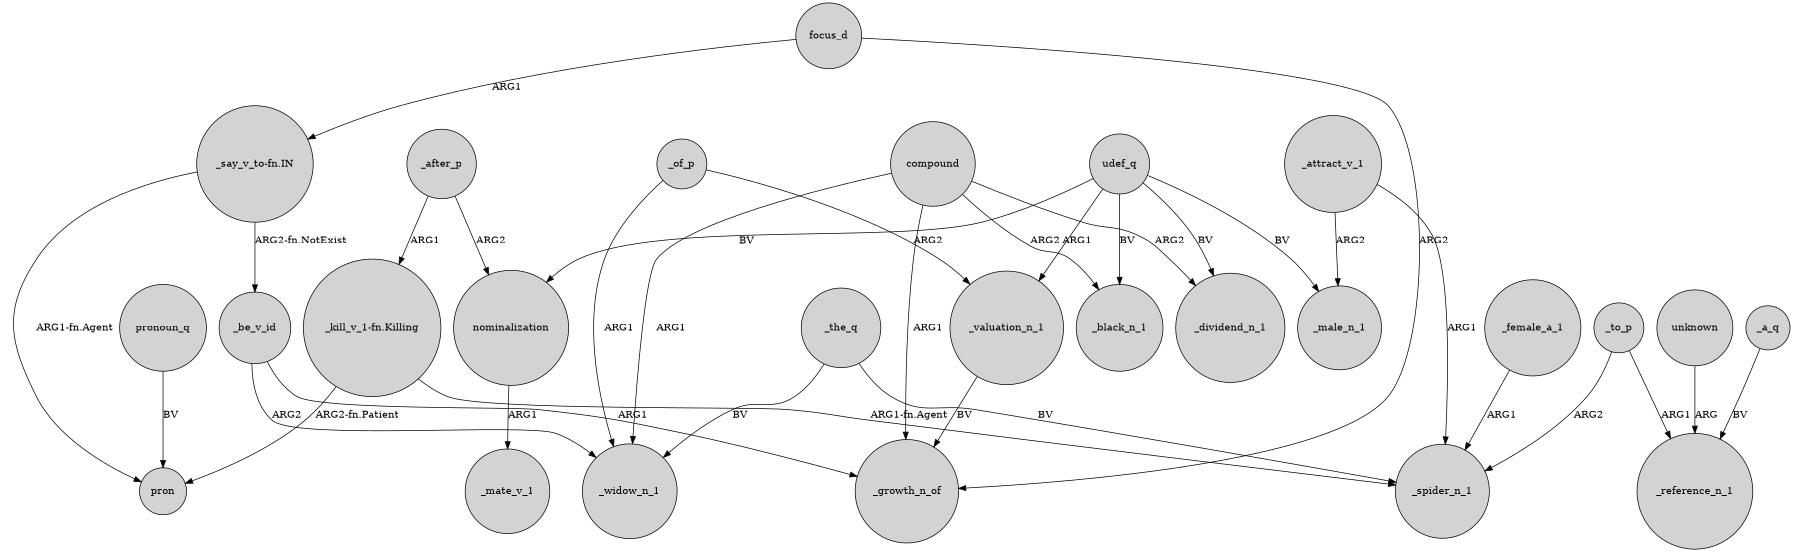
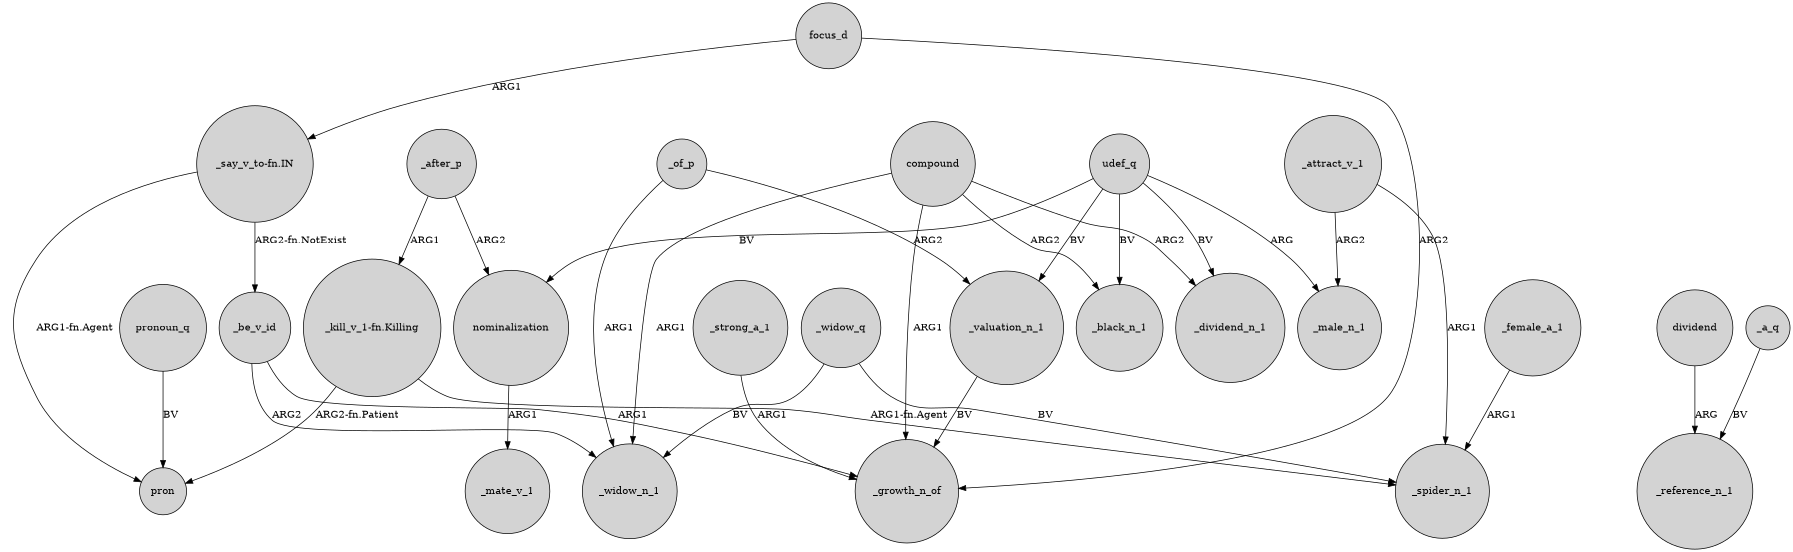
(1077, 241) -> (1077, 241)
(1282, 241) -> (1282, 241)
none -> (740, 328)
(841, 328) -> (841, 328)
(1619, 328) -> none
(1695, 328) -> (1695, 328)
